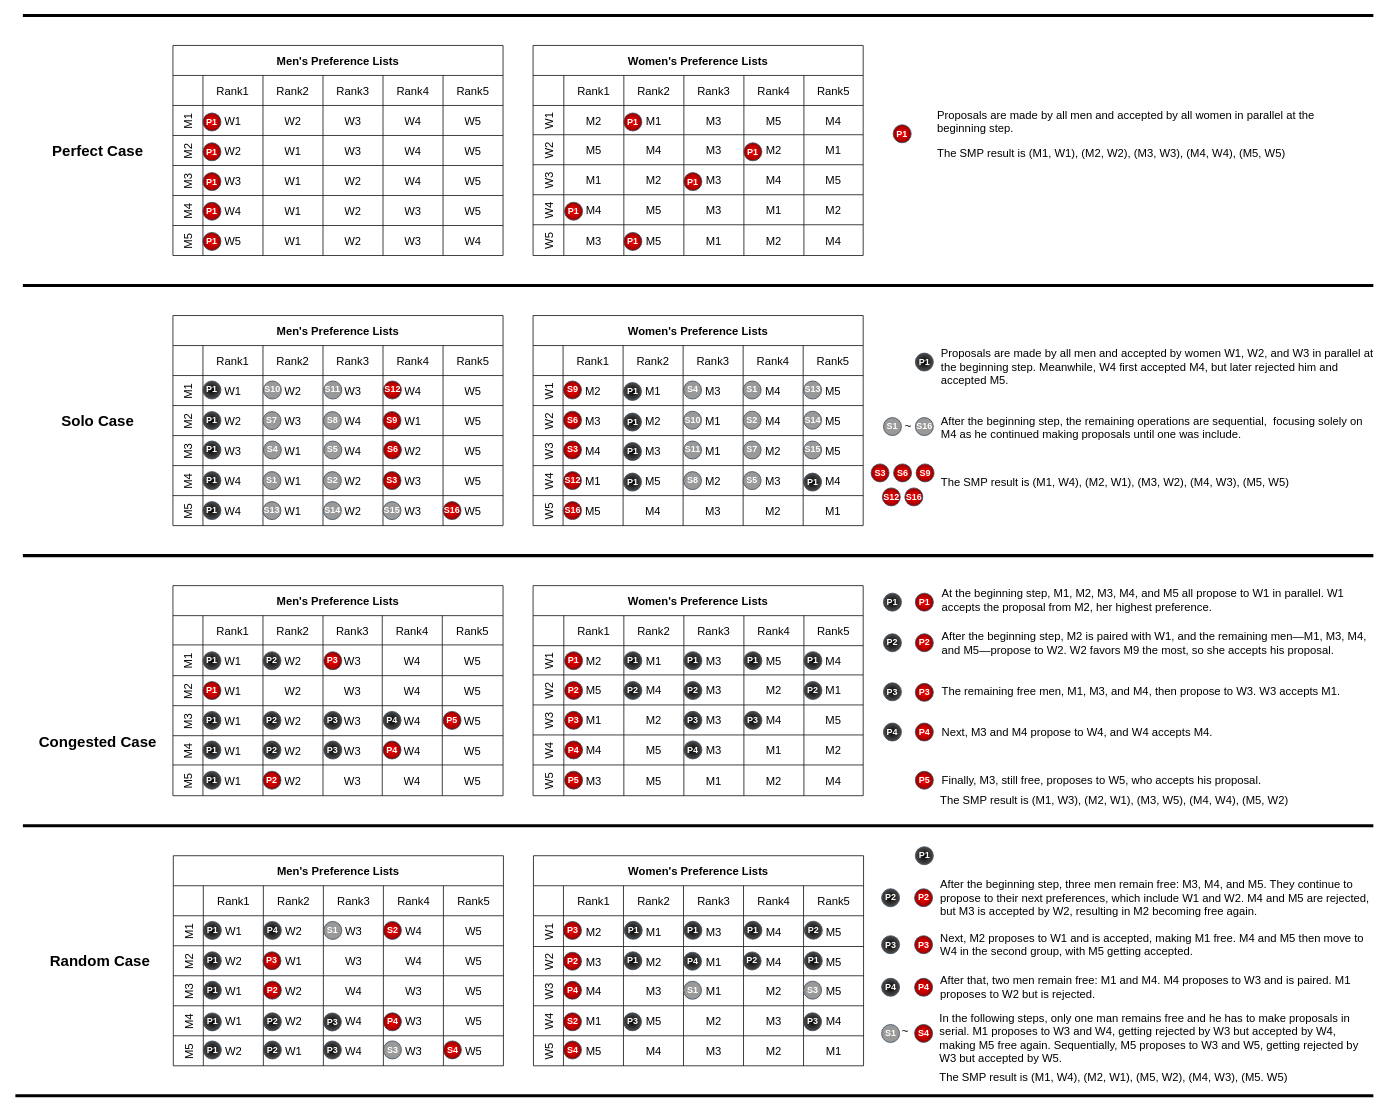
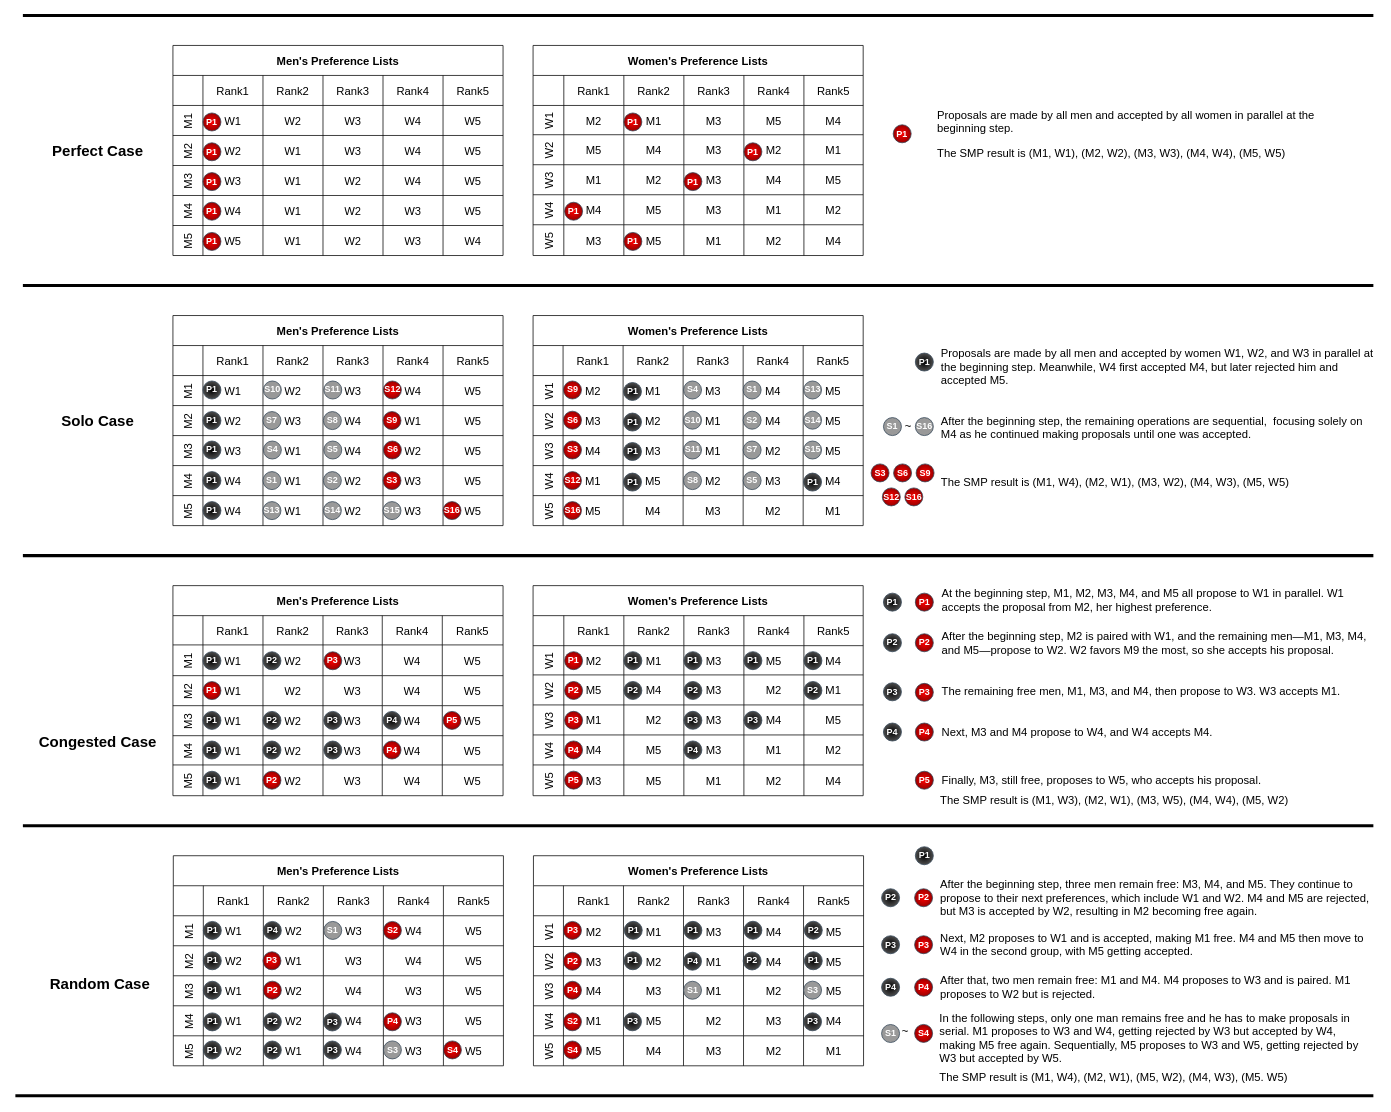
(1157, 427) -> (1157, 427)
(100, 960) -> (100, 983)
